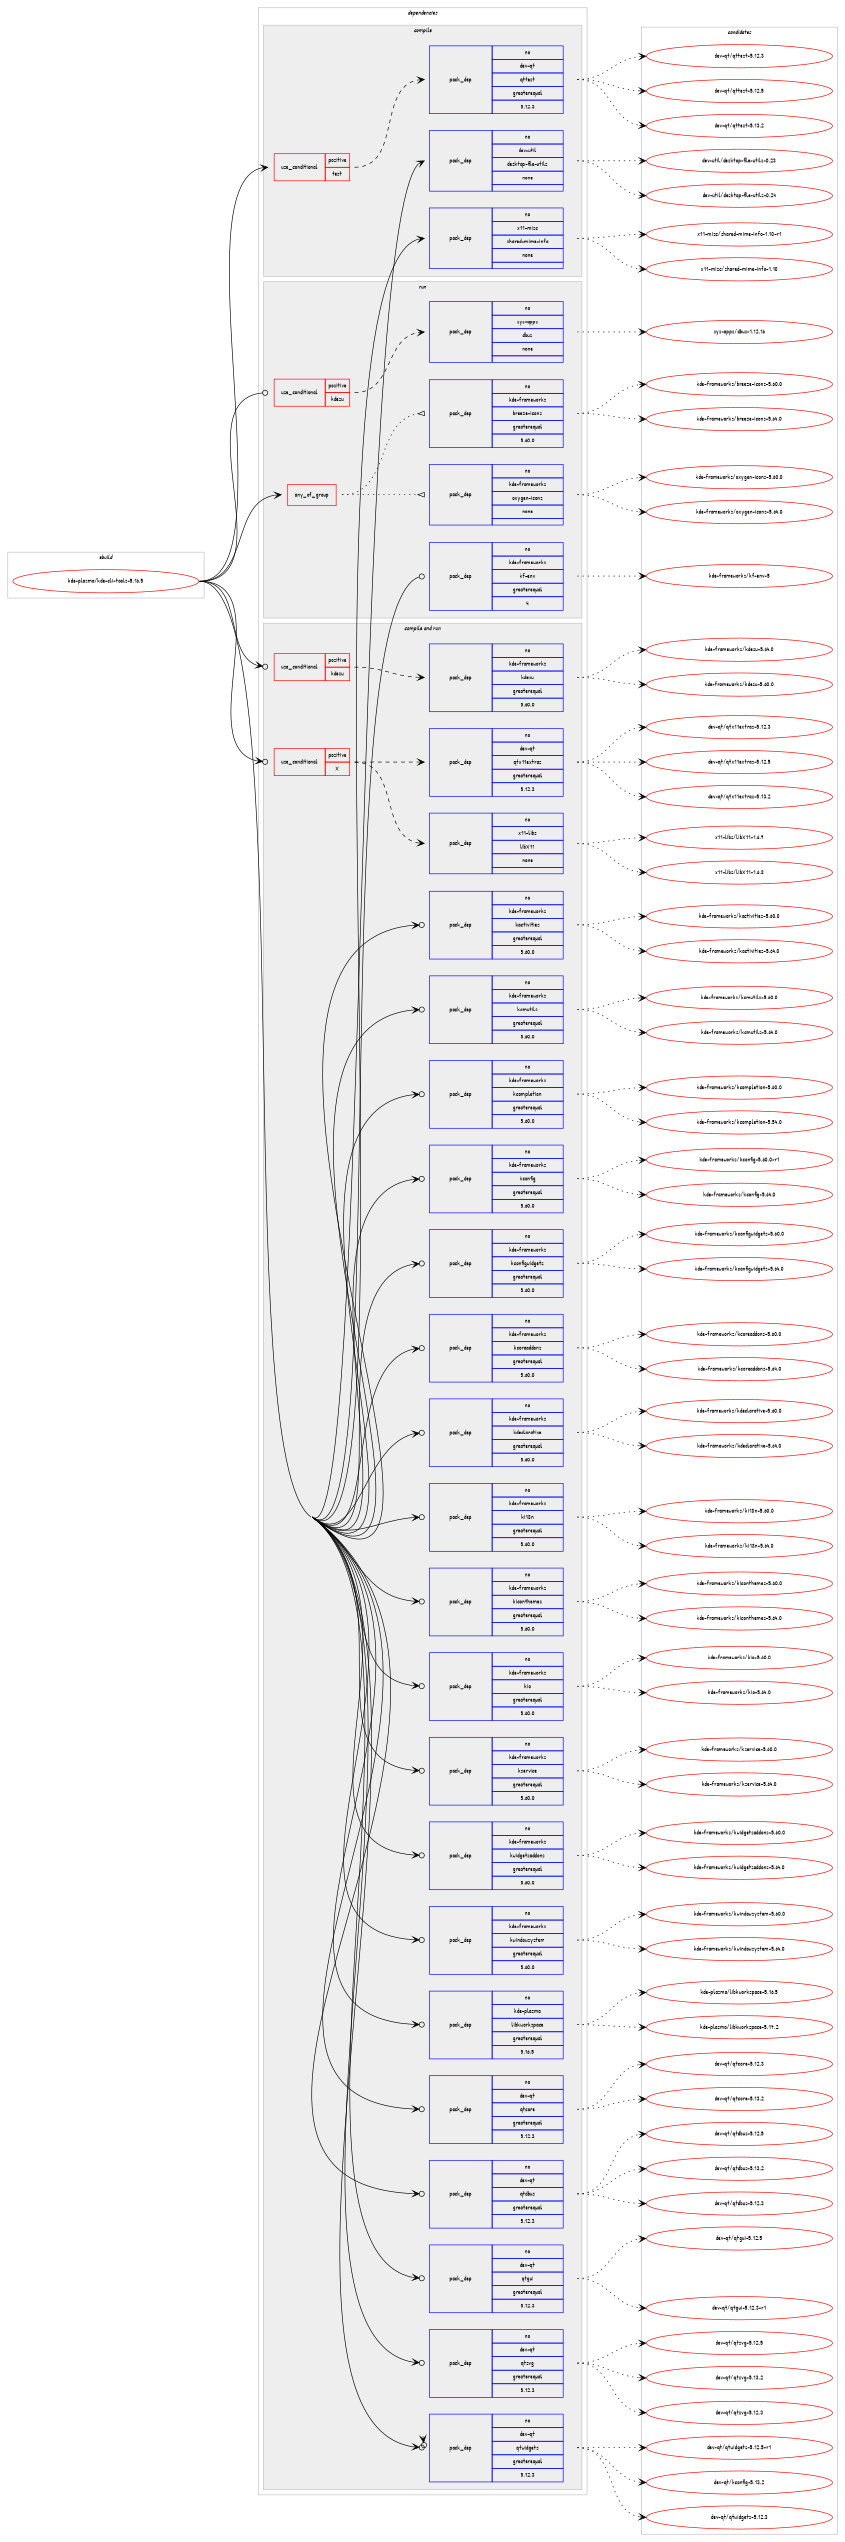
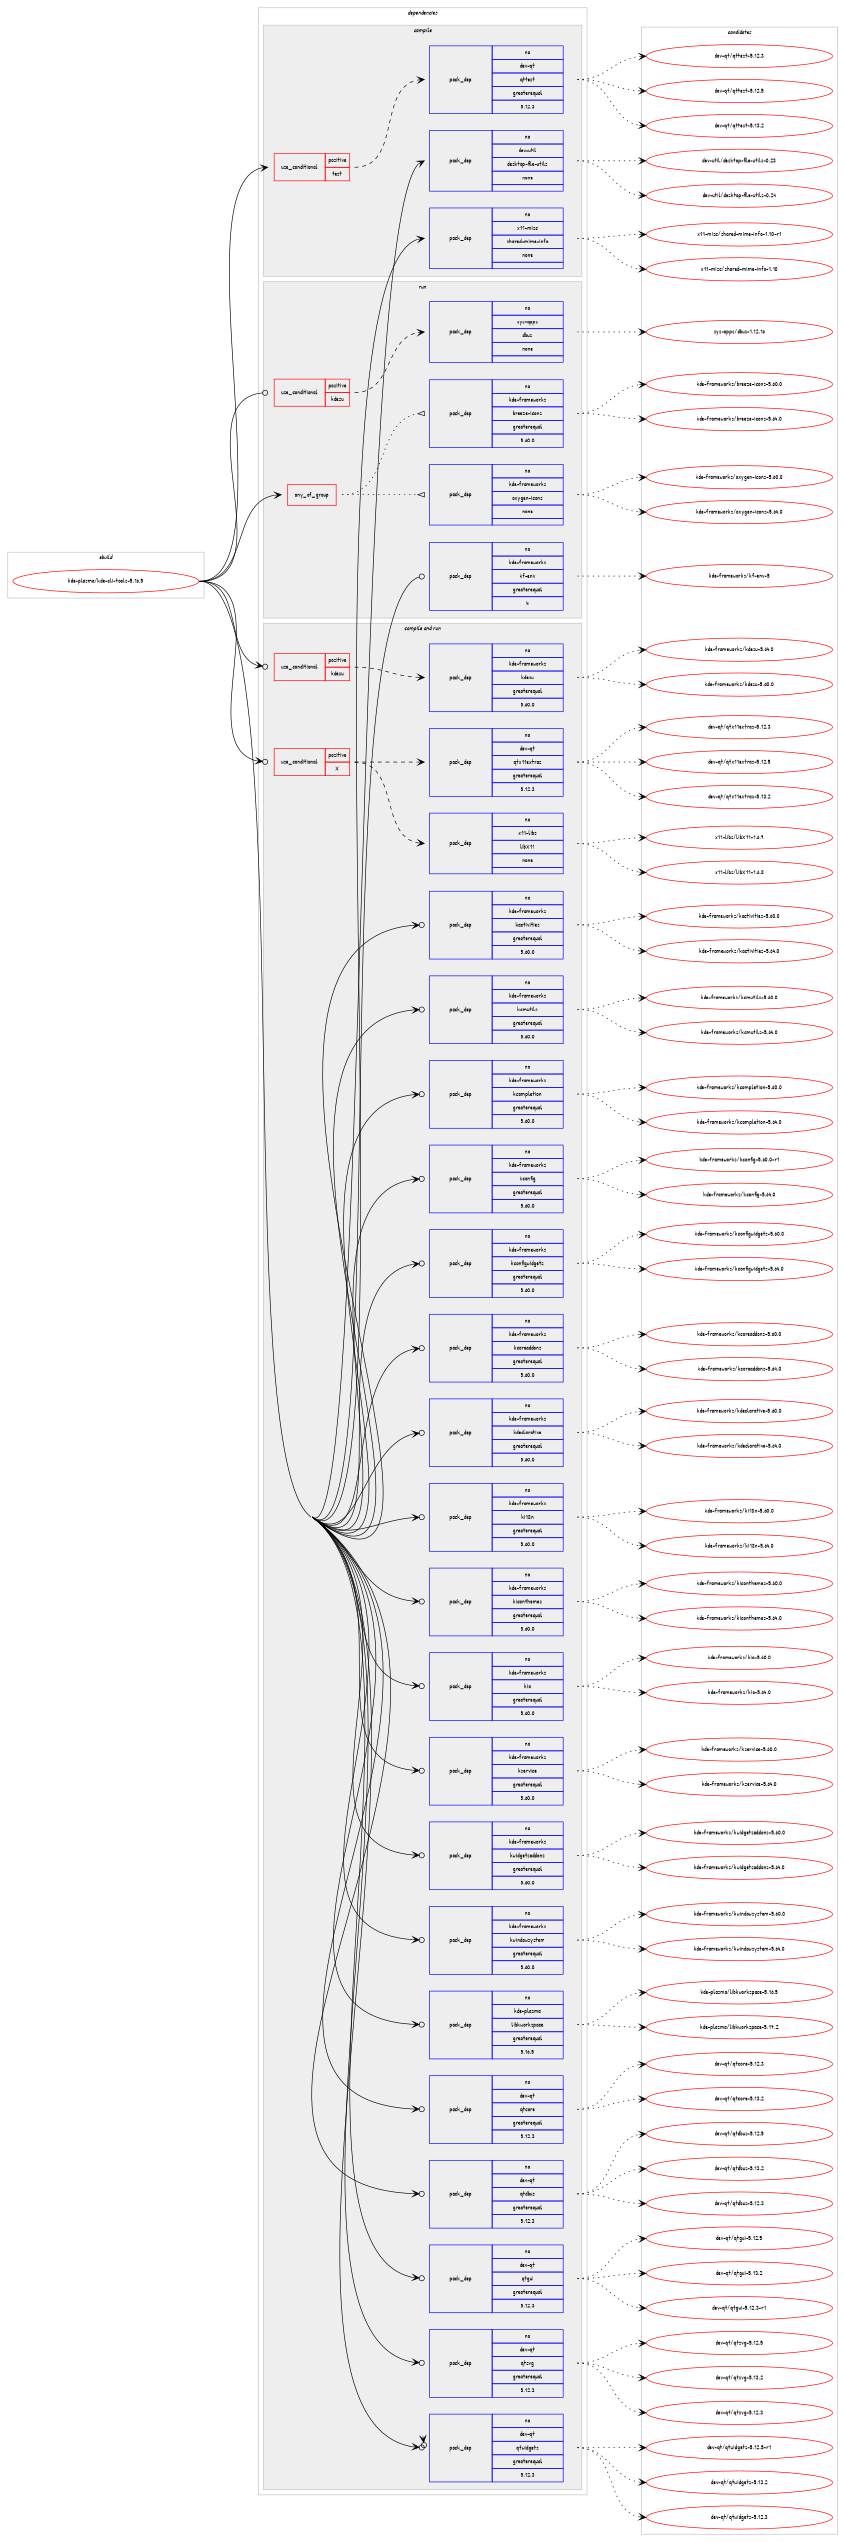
(739, 1122) -> (739, 1122)
none -> (739, 2273)
(739, 2483) -> (739, 2483)
